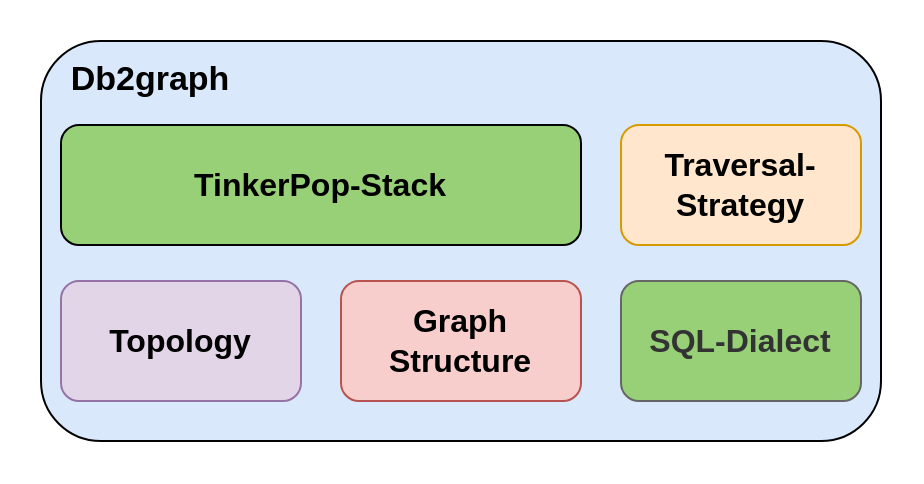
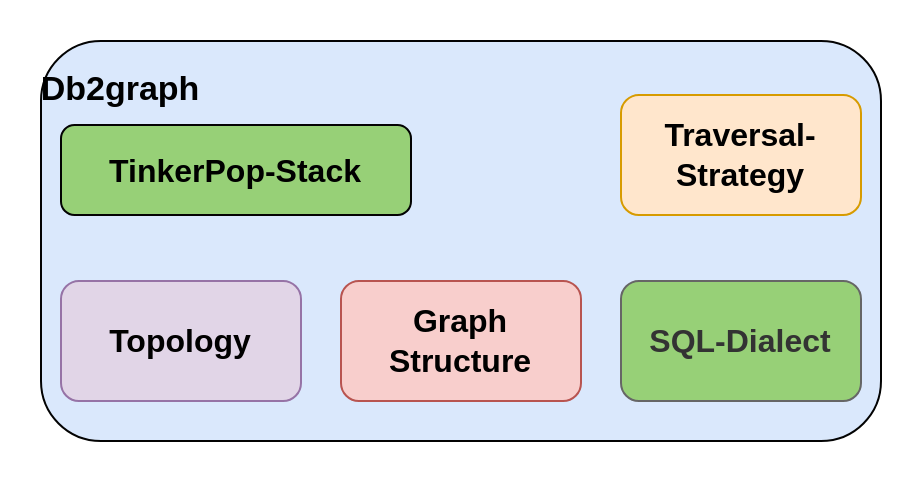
(151, 81) -> (121, 91)
(321, 185) -> (236, 170)
(741, 185) -> (741, 155)
